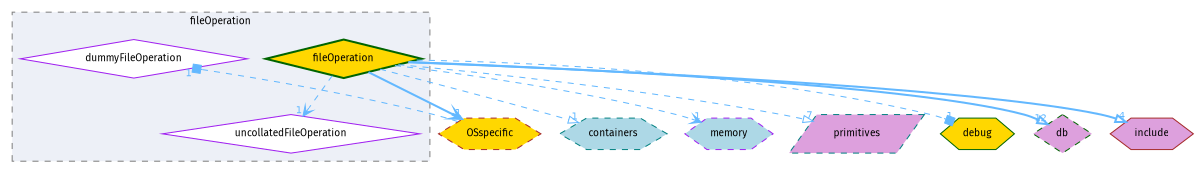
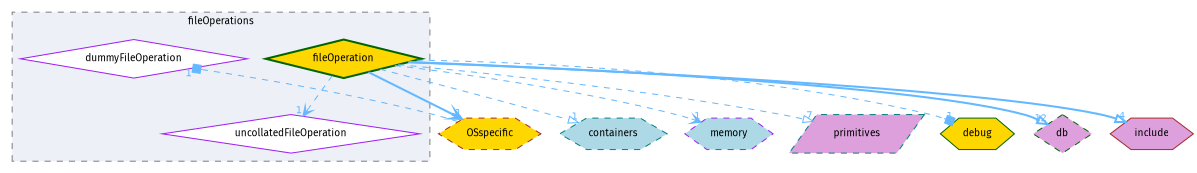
(221, 22) -> (221, 22)
